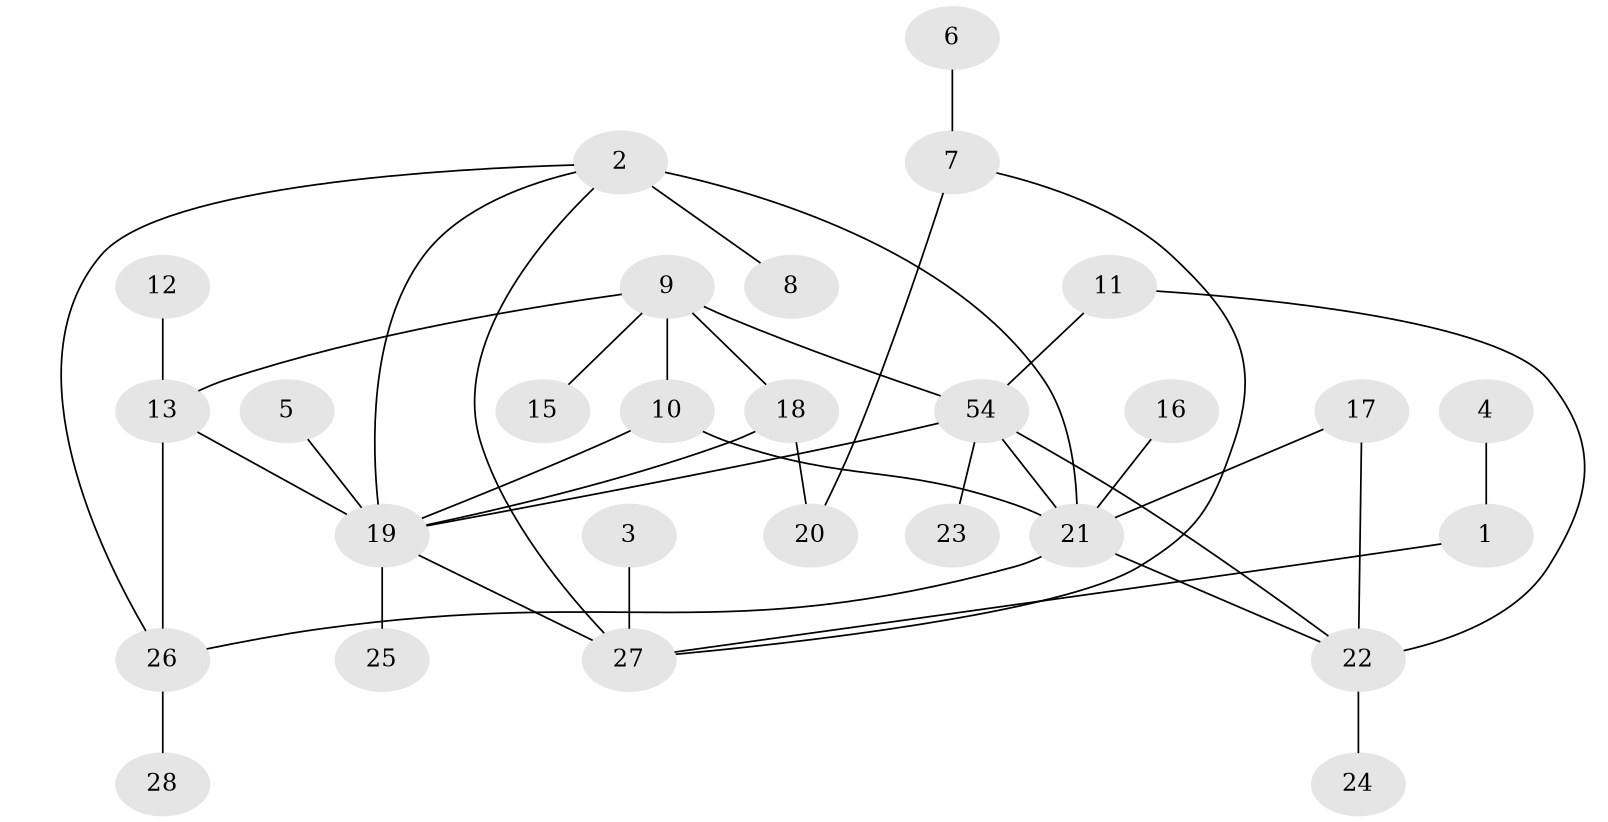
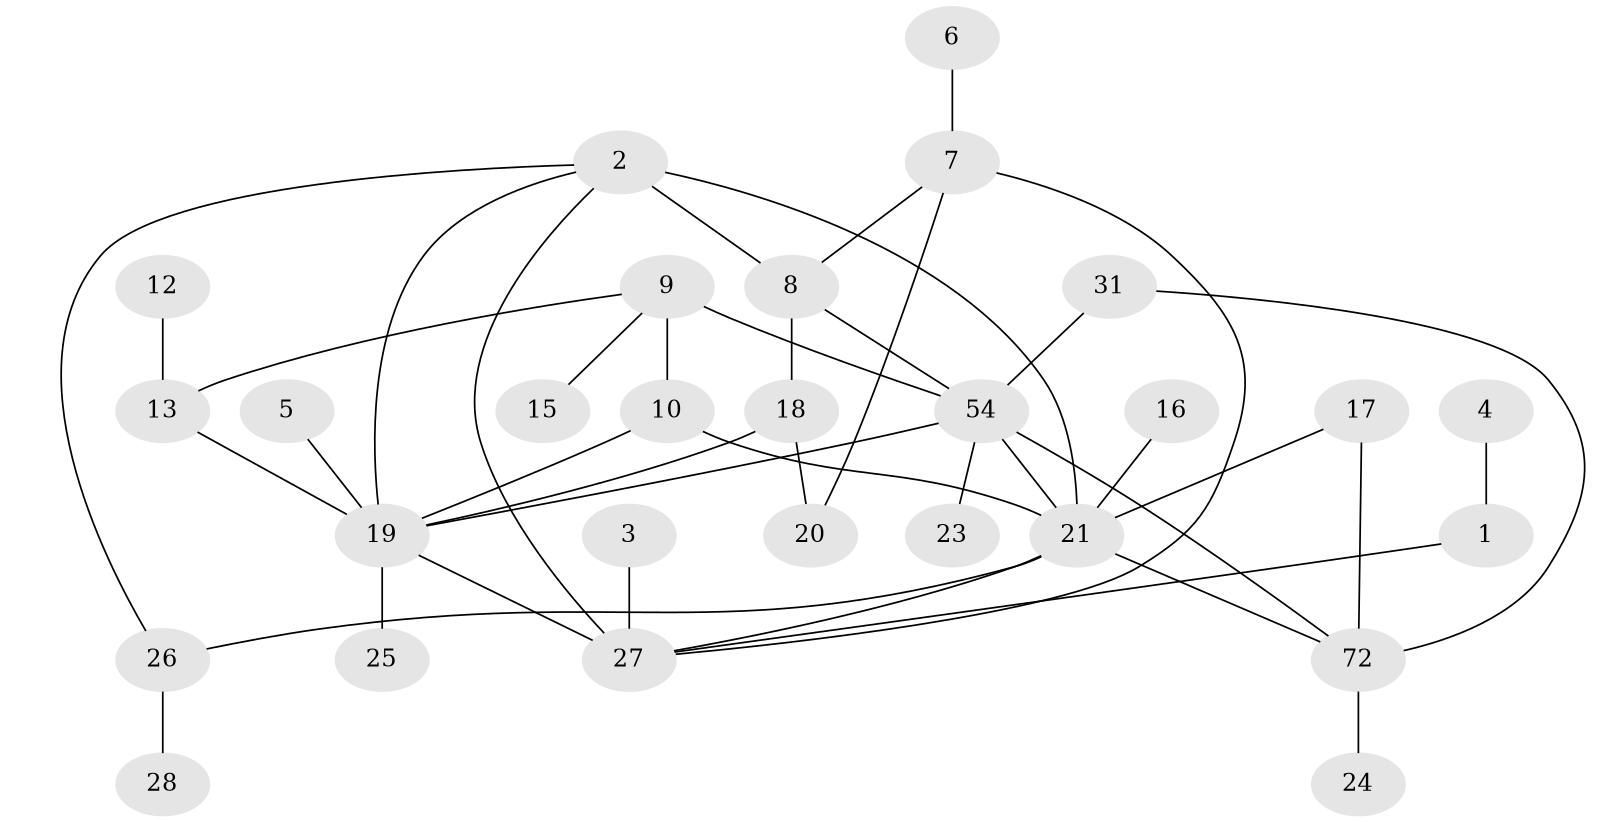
none -> (872, 225)
(1110, 287) -> (1110, 287)
none -> (878, 343)
(729, 349) -> (792, 354)
(163, 536) -> none
none -> (860, 612)
(1358, 660) -> (1358, 660)
